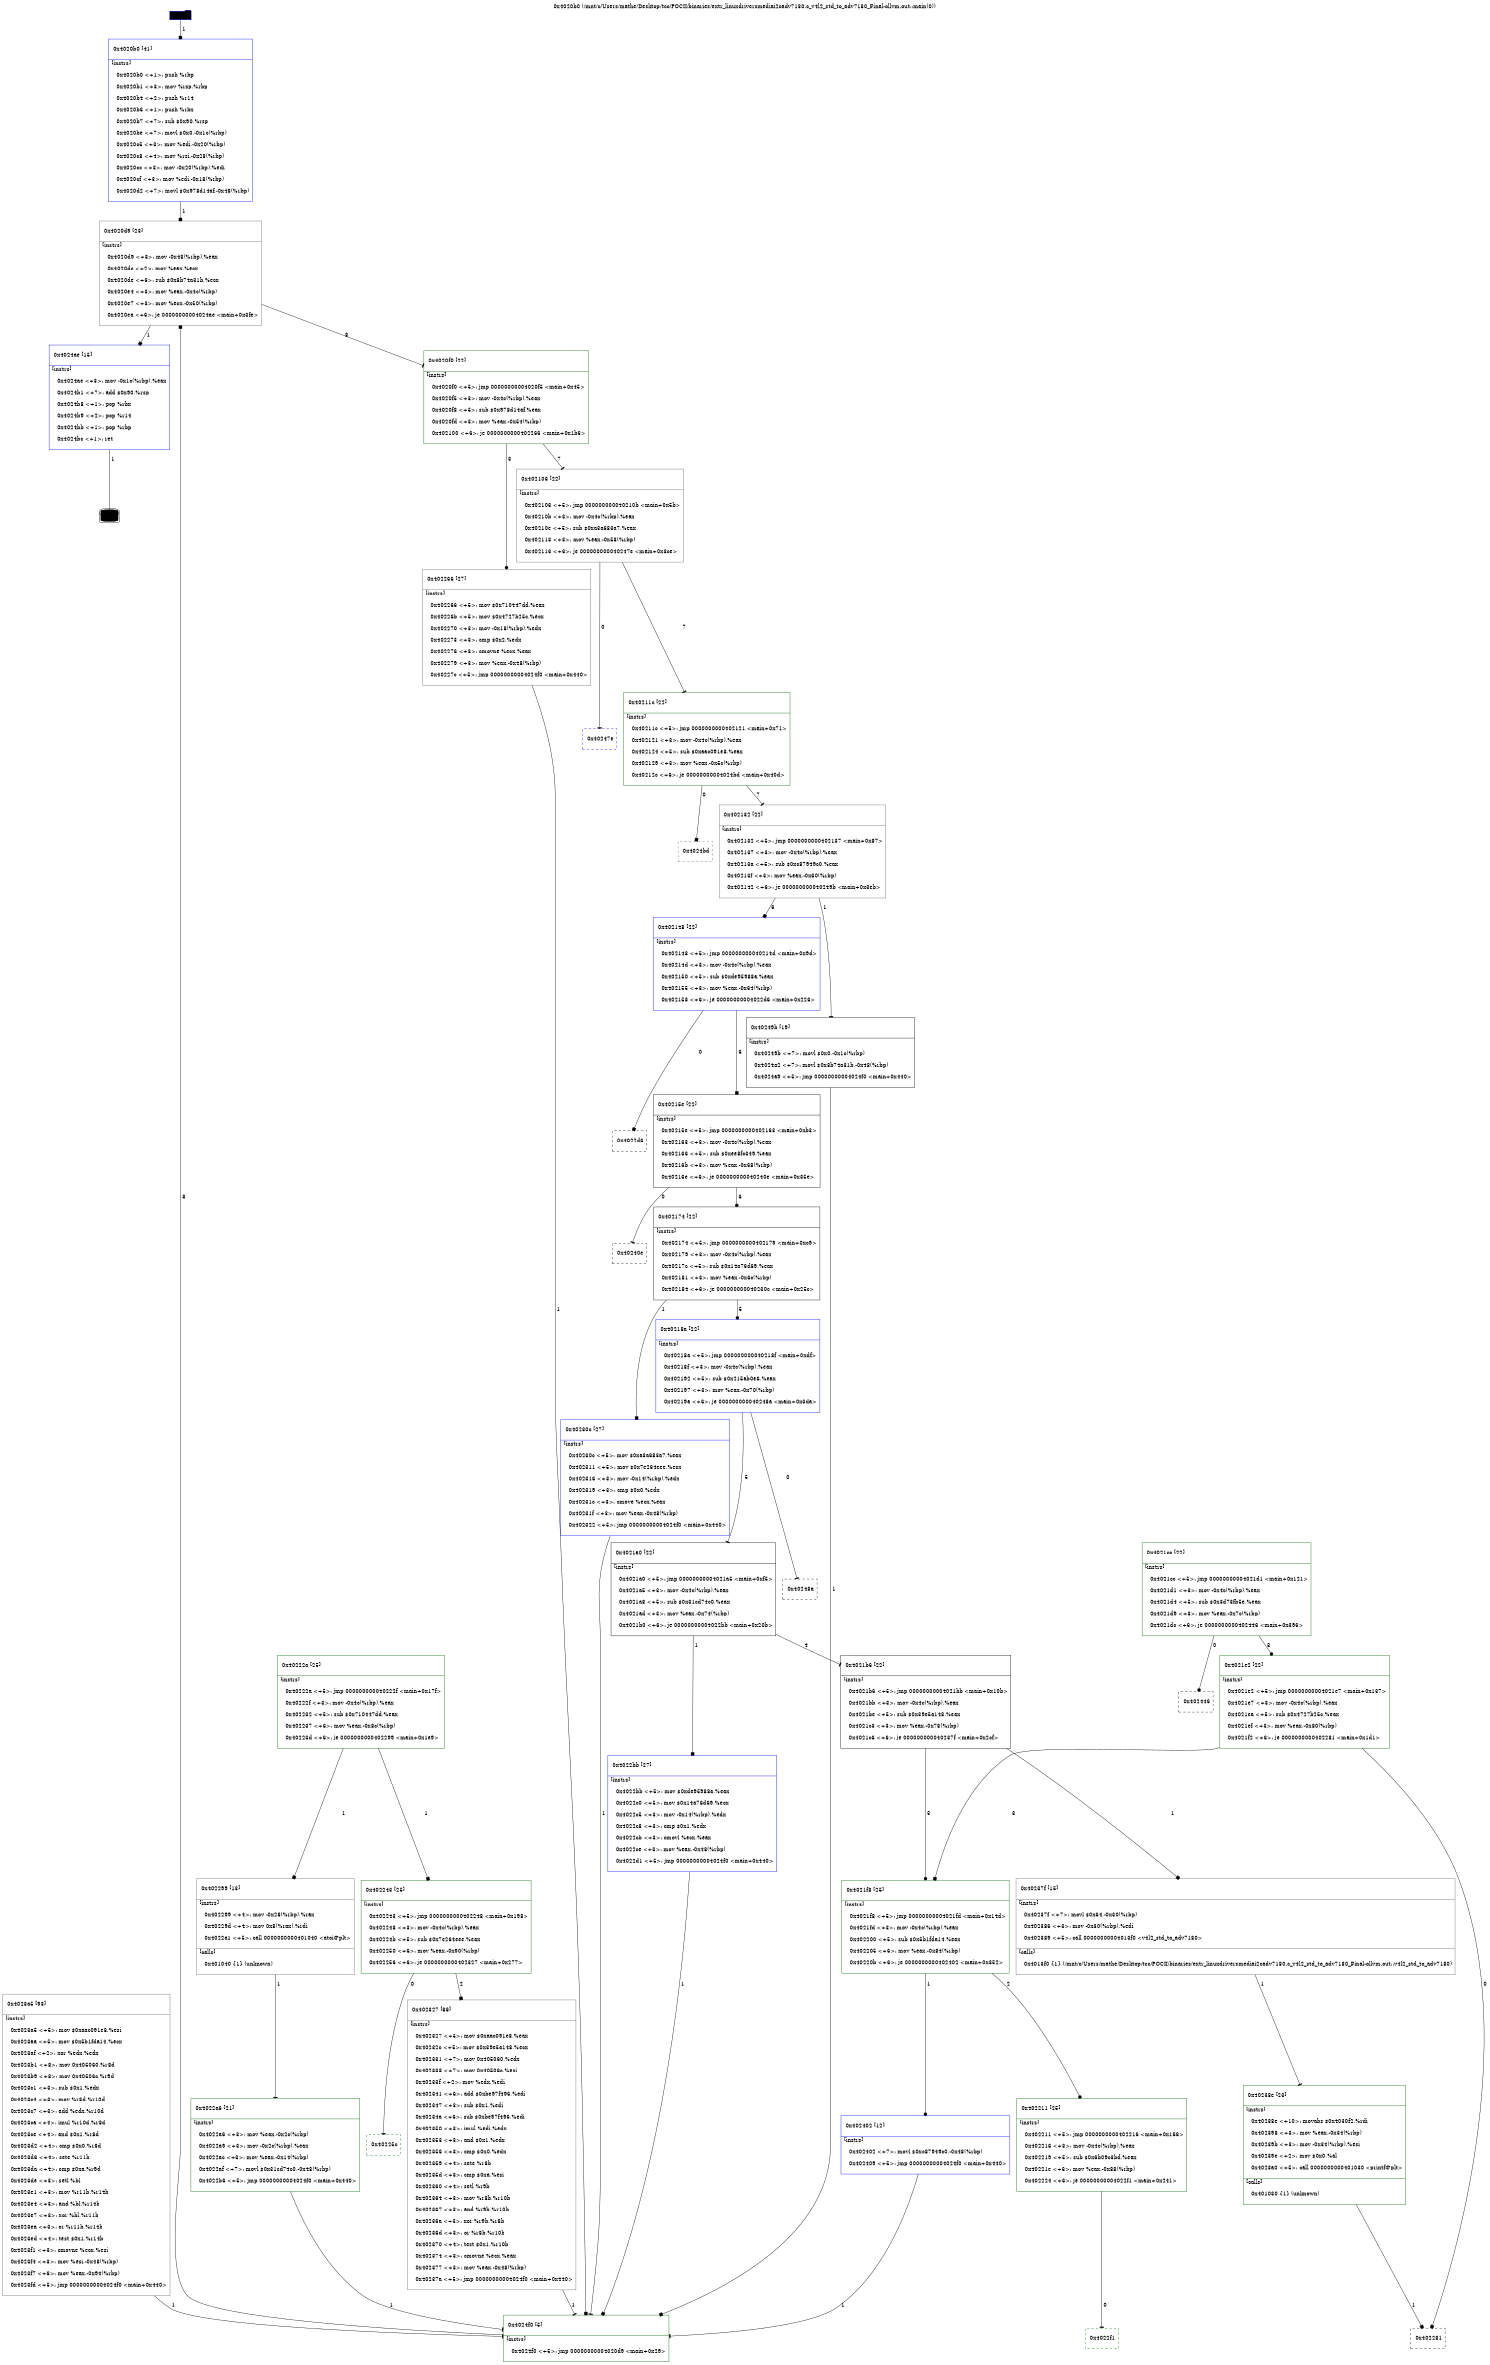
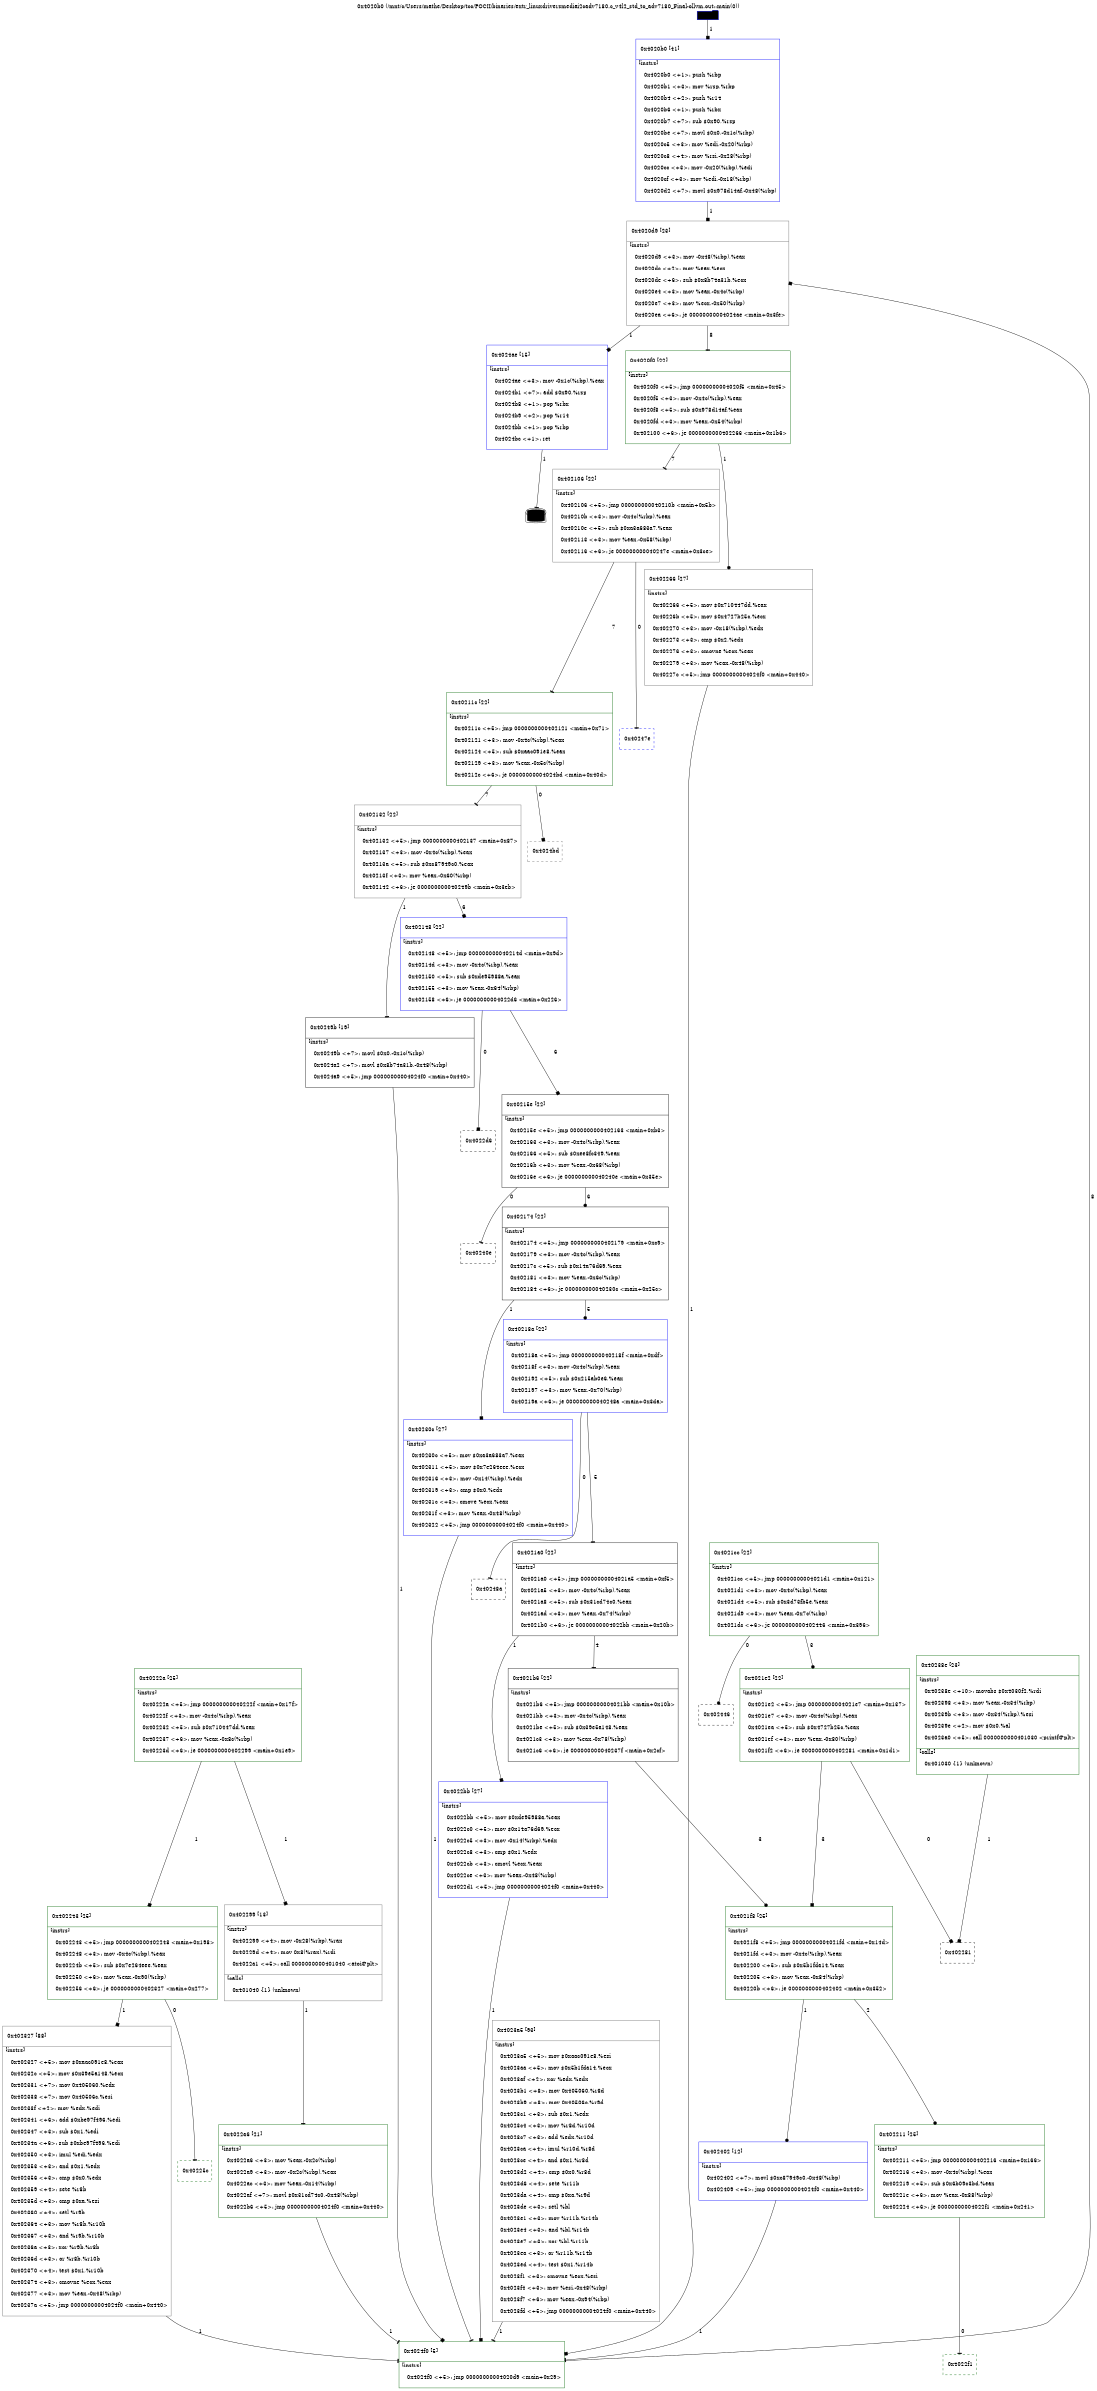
(509, 459) -> (724, 459)
(1236, 1927) -> none
(461, 1984) -> (123, 2011)
